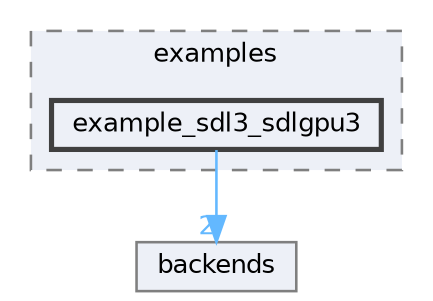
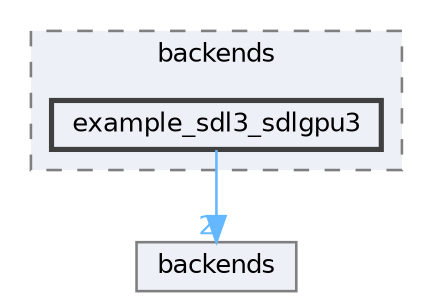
(216, 55) -> (216, 55)
